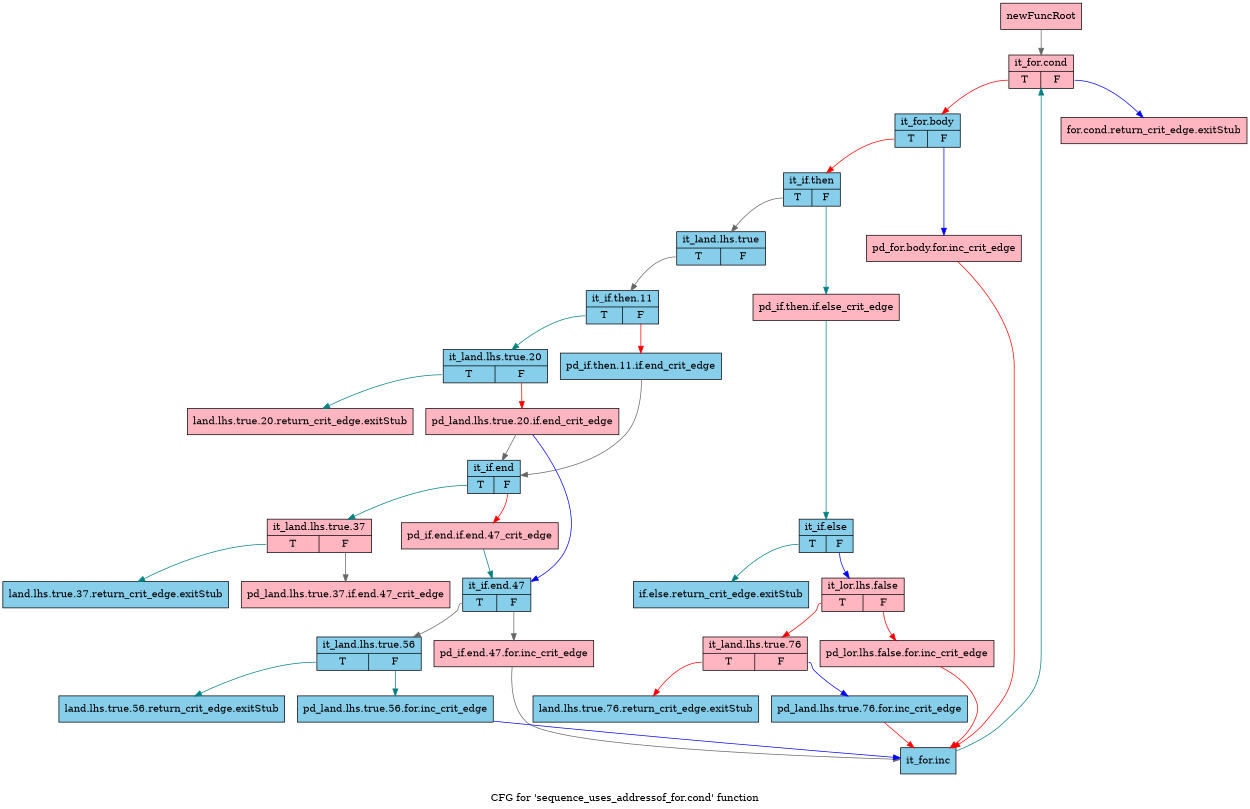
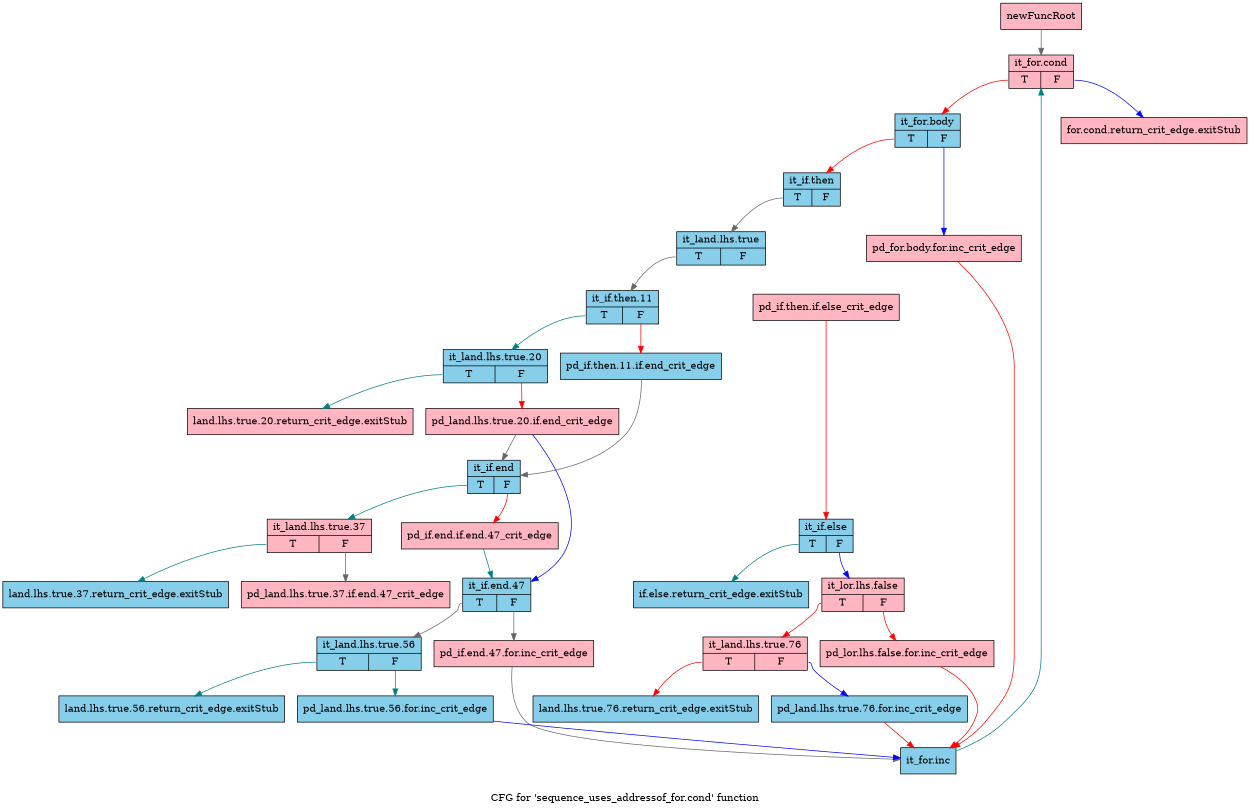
(826, 247) -> none
(826, 416) -> (826, 416)
